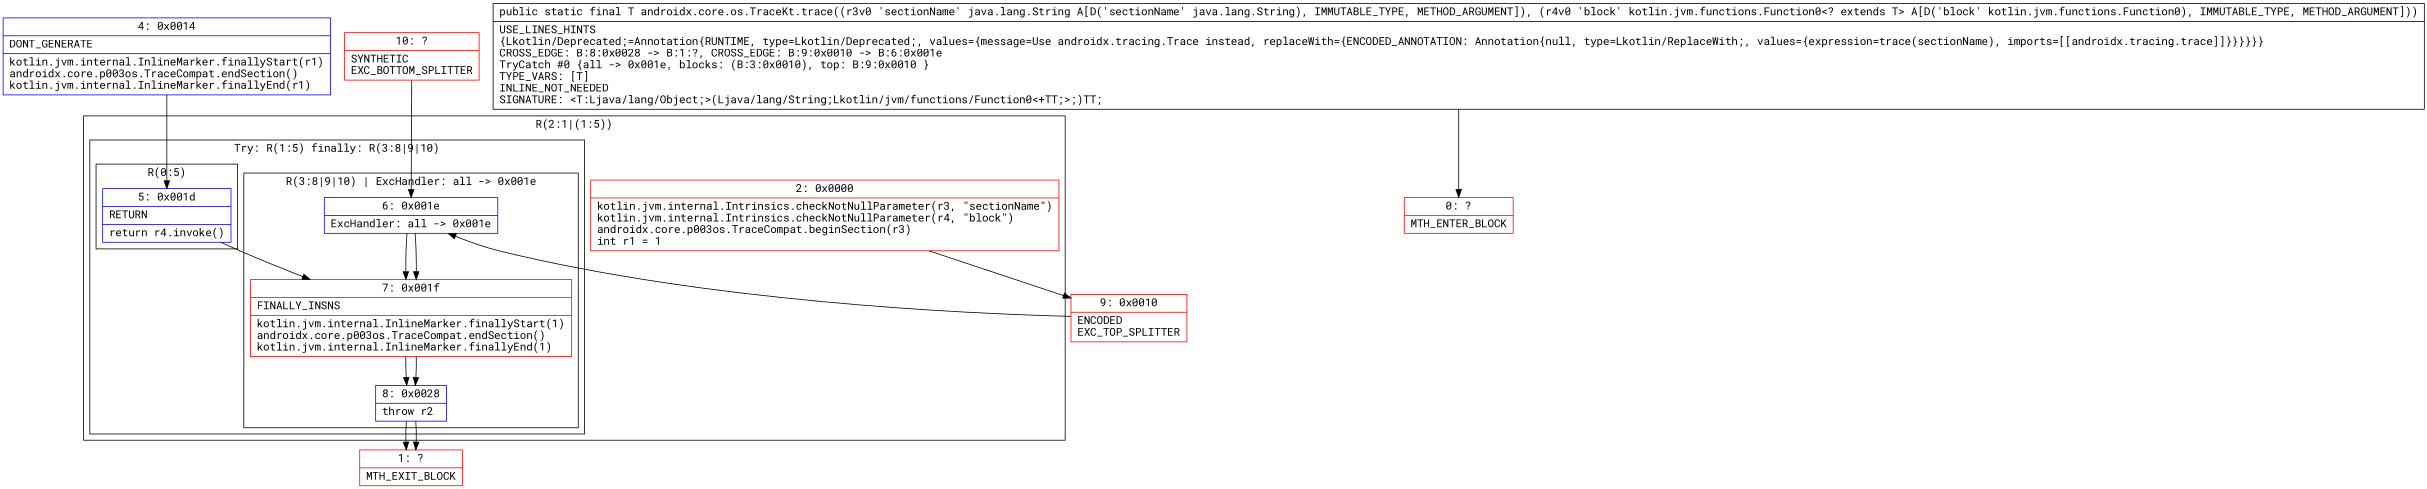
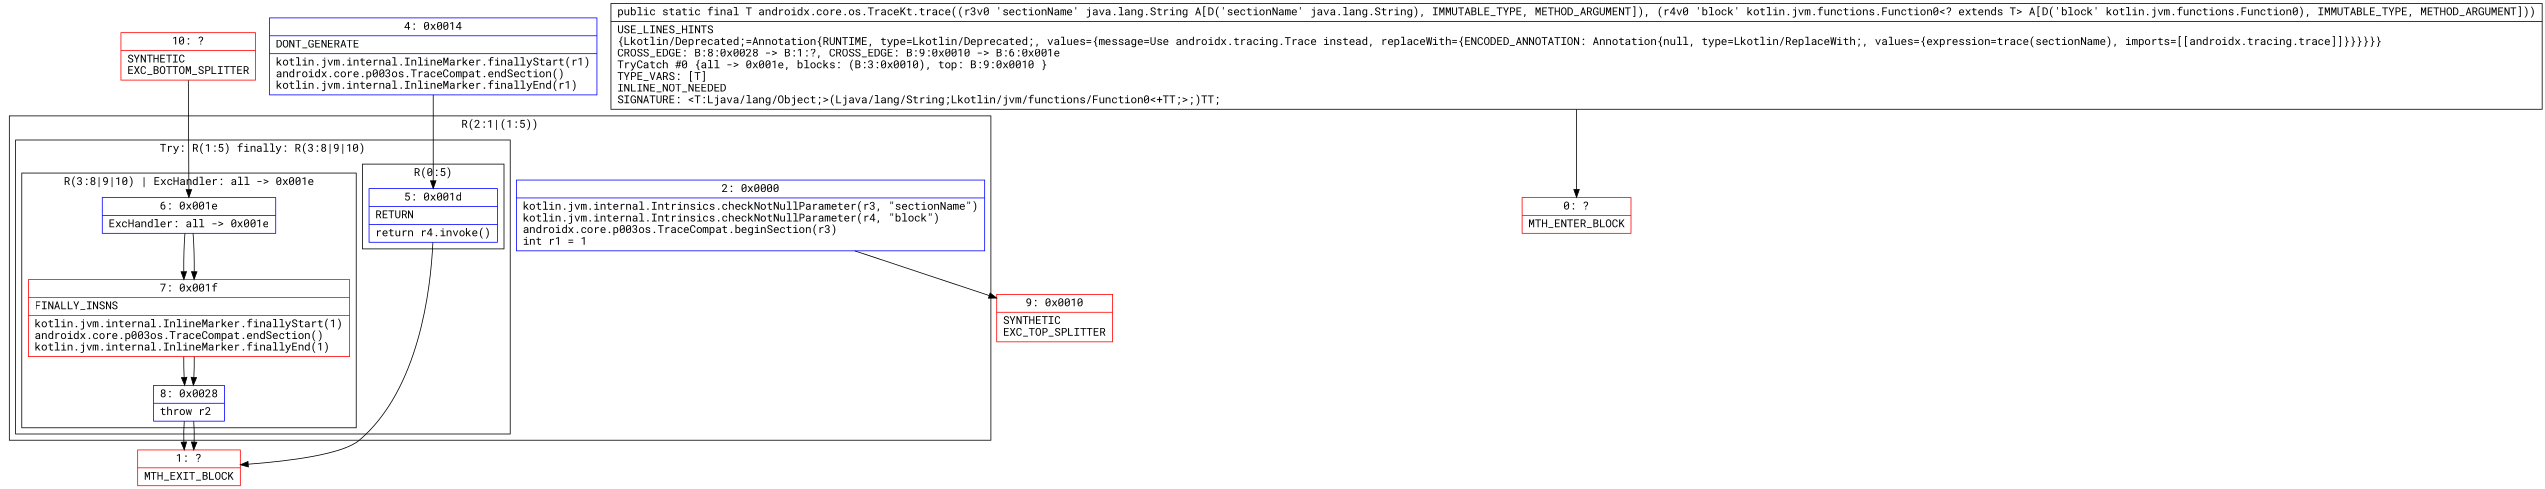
(825, 215) -> (751, 215)
(262, 260) -> (391, 401)
(760, 295) -> none
(1100, 321) -> (1032, 321)
